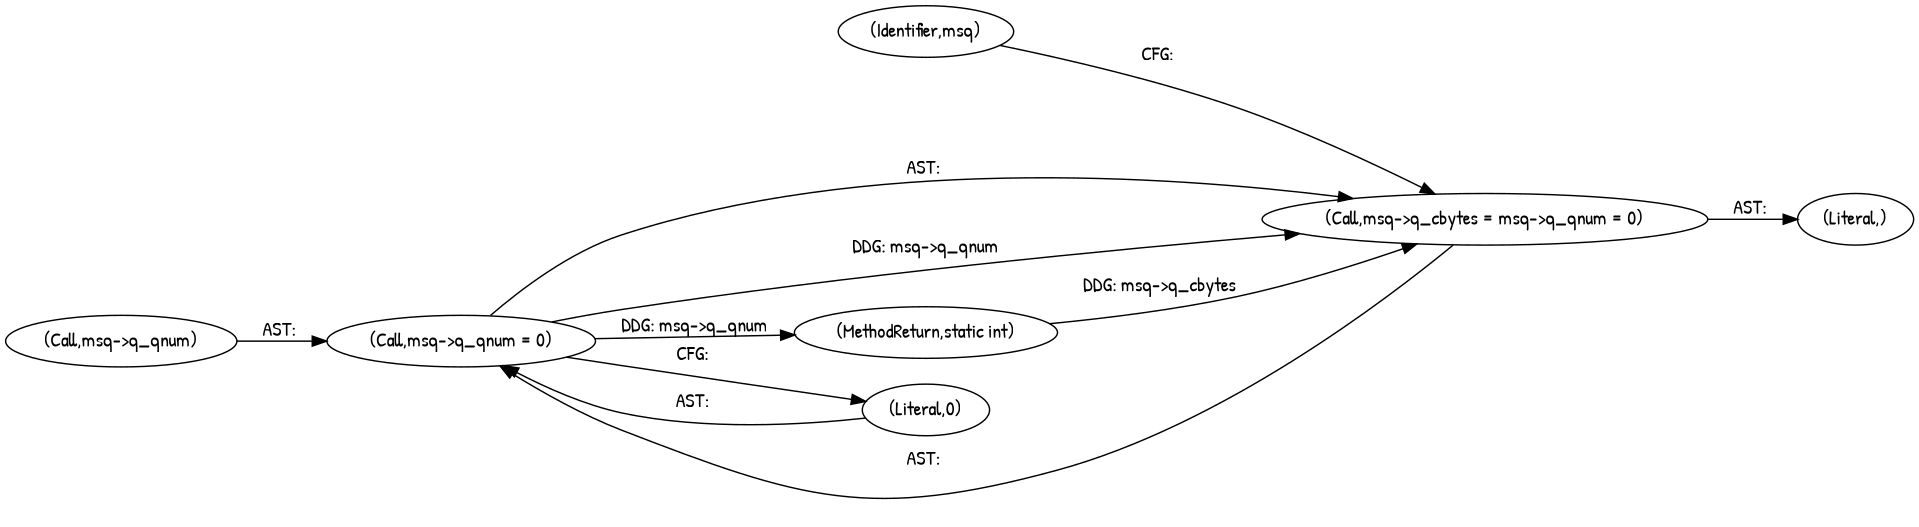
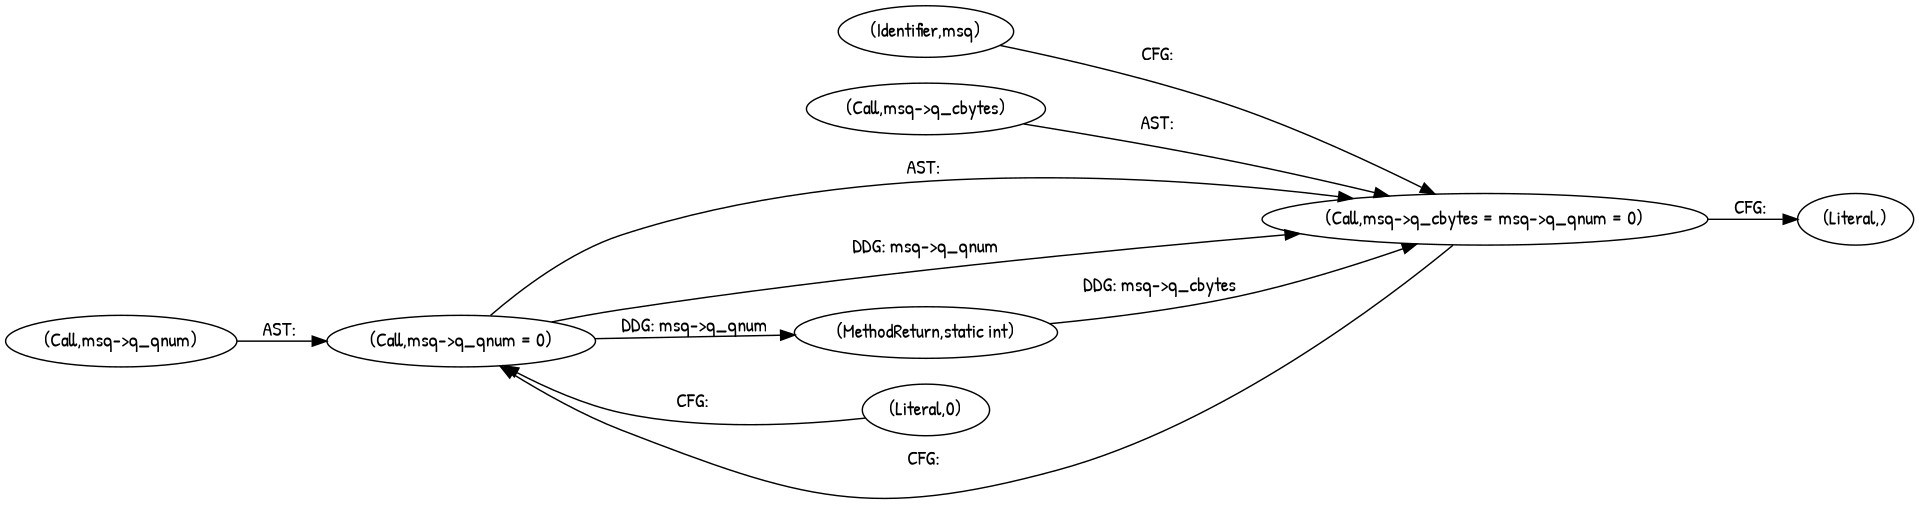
none -> (926, 109)
(1753, 209) -> (1753, 209)
(709, 379) -> none
(695, 402) -> (695, 402)
(926, 459) -> (926, 459)
